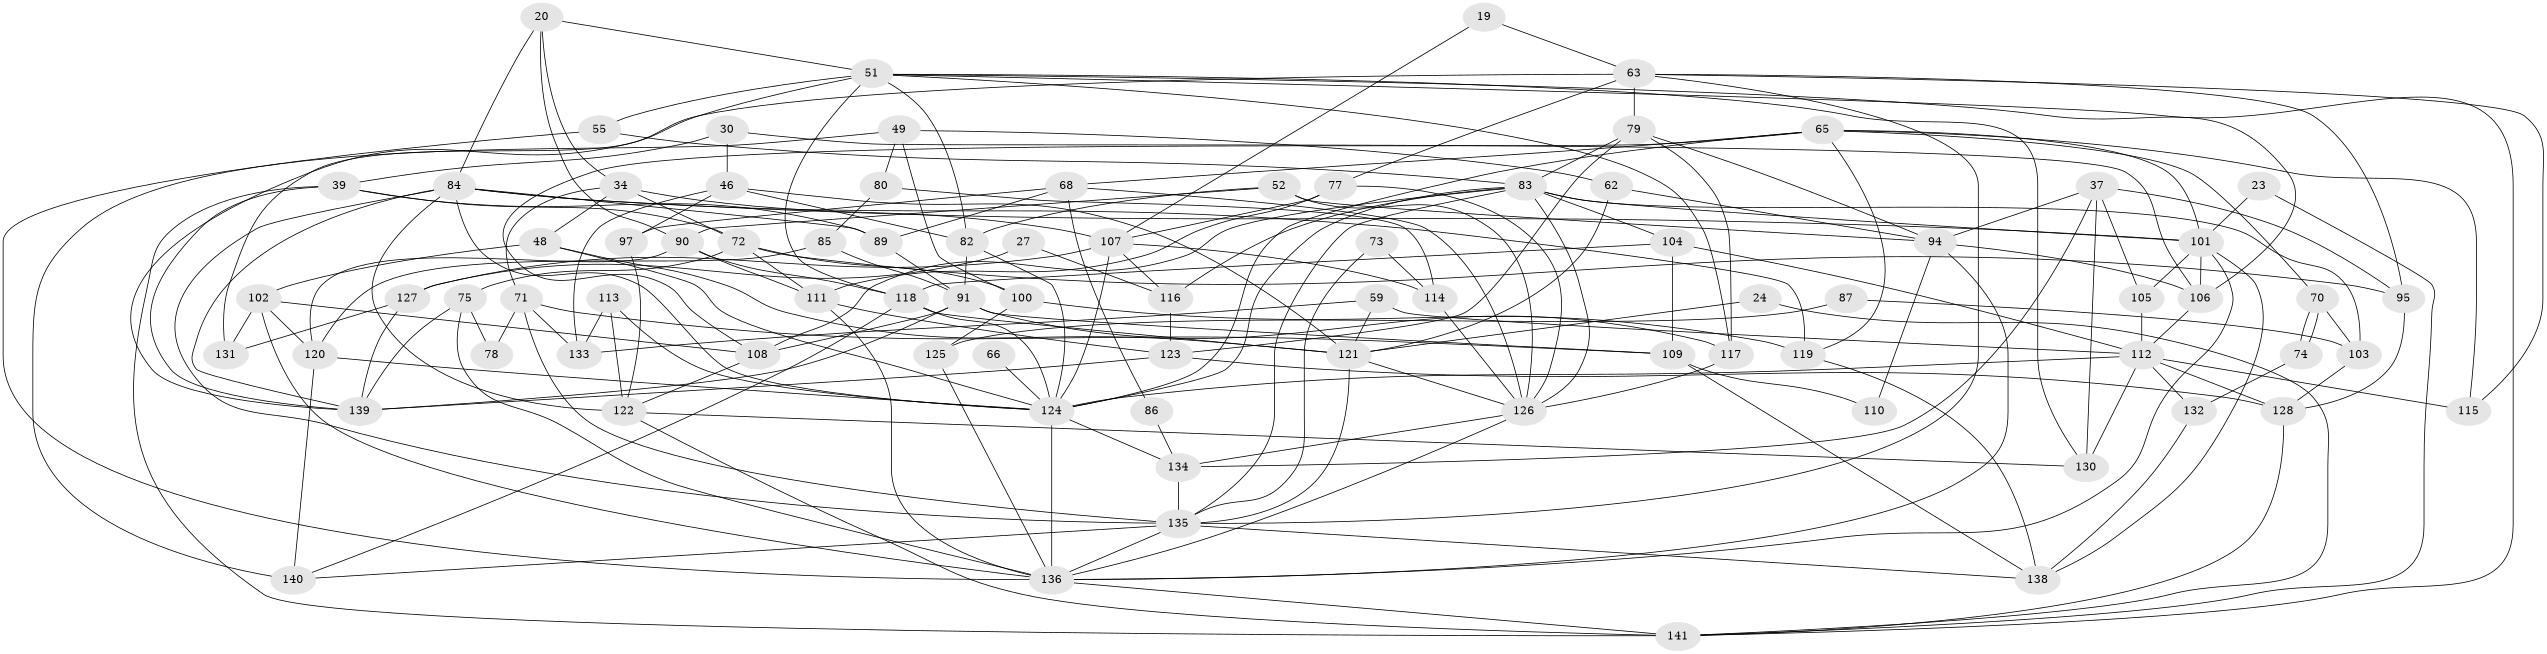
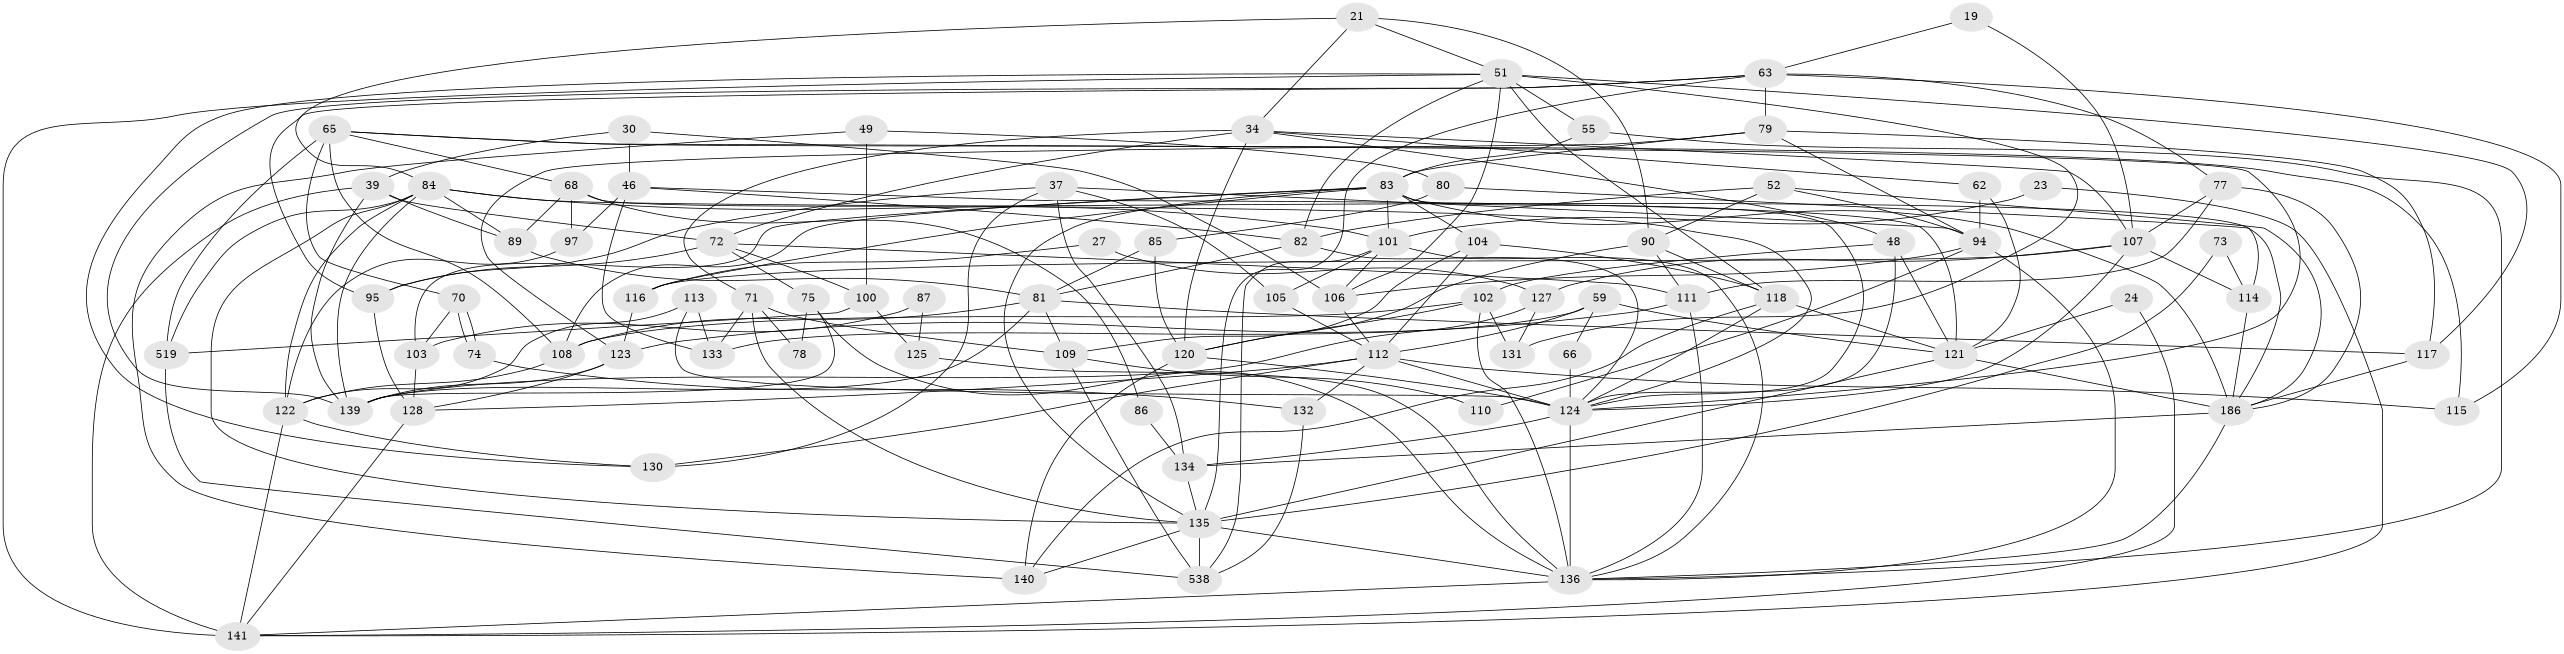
(542, 17) -> (1357, 17)
(1207, 140) -> (1616, 158)
(2041, 141) -> none
none -> (1201, 249)
(964, 299) -> (1040, 299)
none -> (1585, 327)
(1803, 355) -> (167, 355)
(1524, 411) -> (2231, 411)
(2038, 580) -> (1200, 580)
